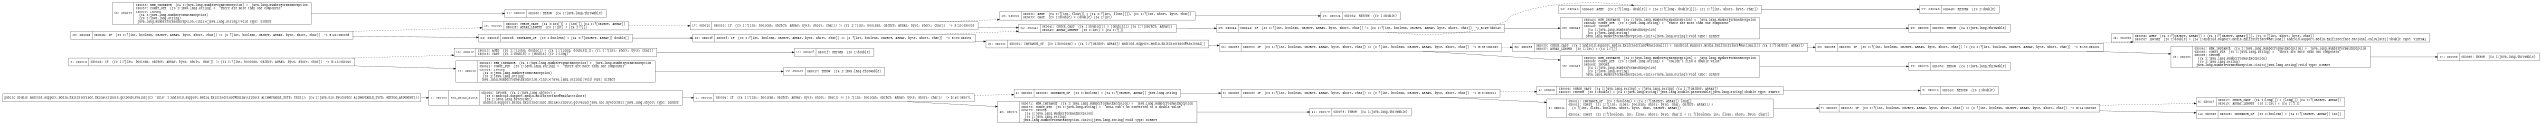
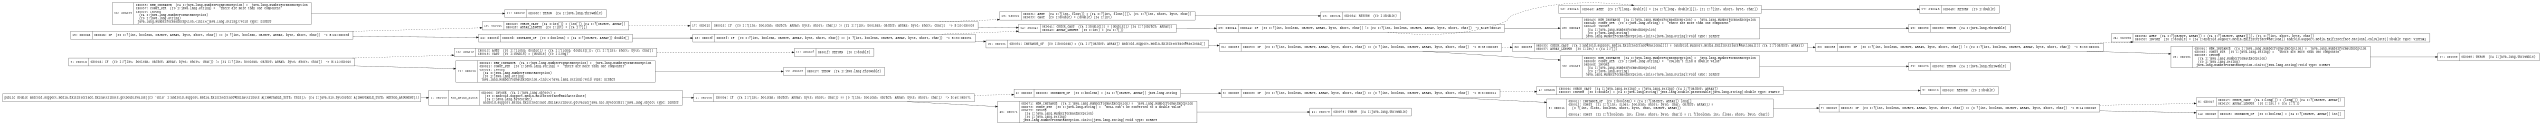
(724, 52) -> (724, 52)
